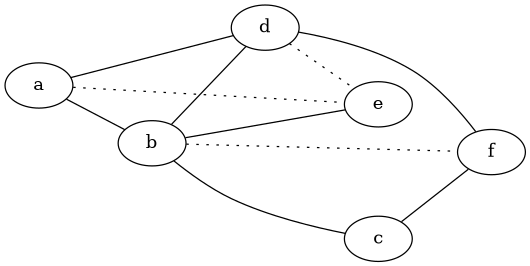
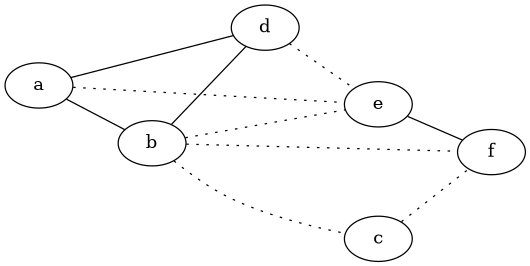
(398, 63) -> (435, 128)
(265, 124) -> (265, 124)
(435, 195) -> (435, 195)
(255, 208) -> (255, 208)
